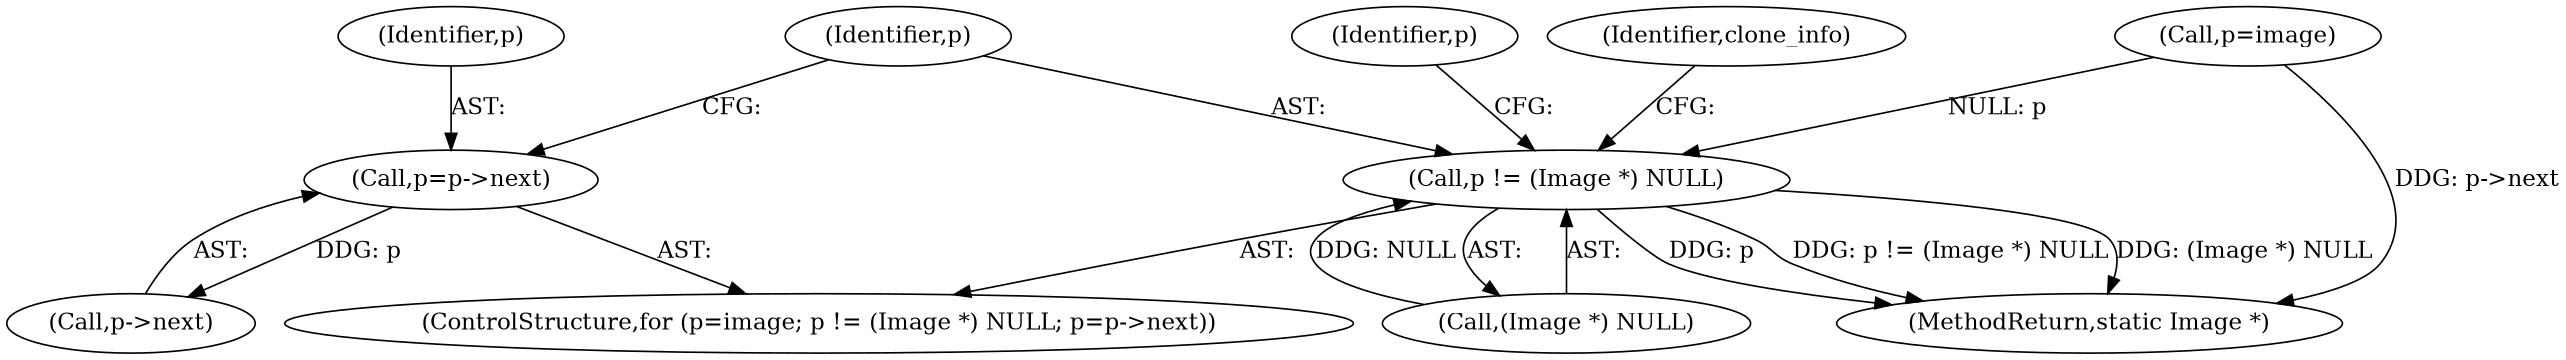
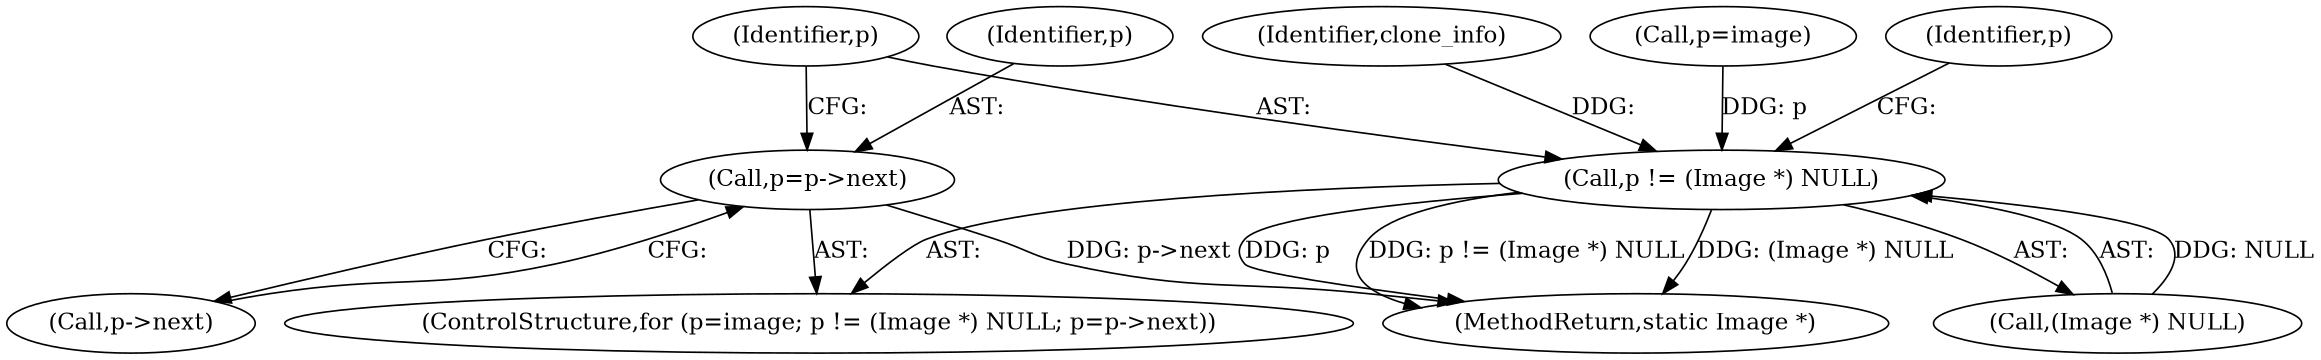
(1689, 108) -> (1607, 108)
(1998, 108) -> (1765, 108)
(2391, 194) -> (1157, 280)
(225, 252) -> (681, 252)
(359, 252) -> (521, 252)
